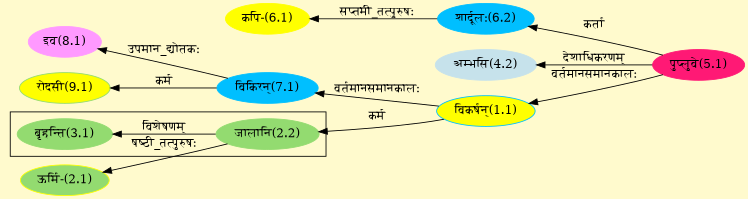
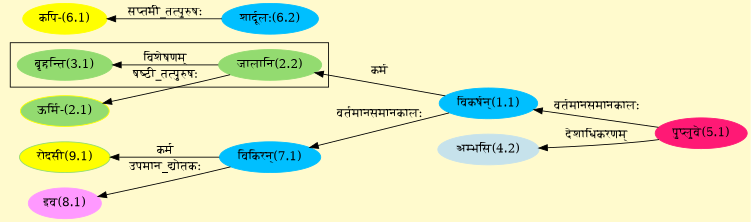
(600, 40) -> none
(486, 111) -> (488, 103)
